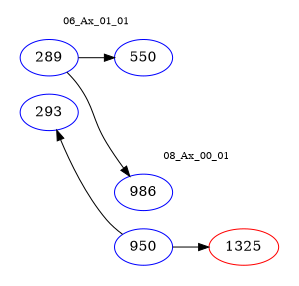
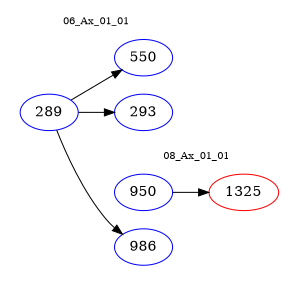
(197, 156) -> (197, 156)
(86, 191) -> (91, 112)
